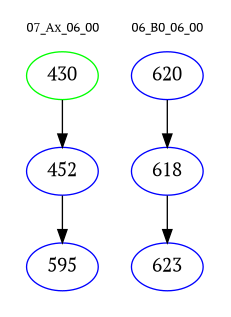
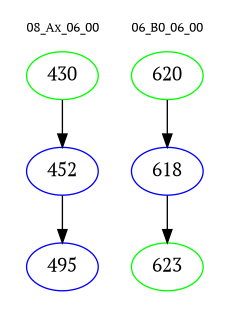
(63, 29) -> (63, 29)
(167, 76) -> (167, 76)
(62, 267) -> (62, 267)
(167, 267) -> (167, 267)
